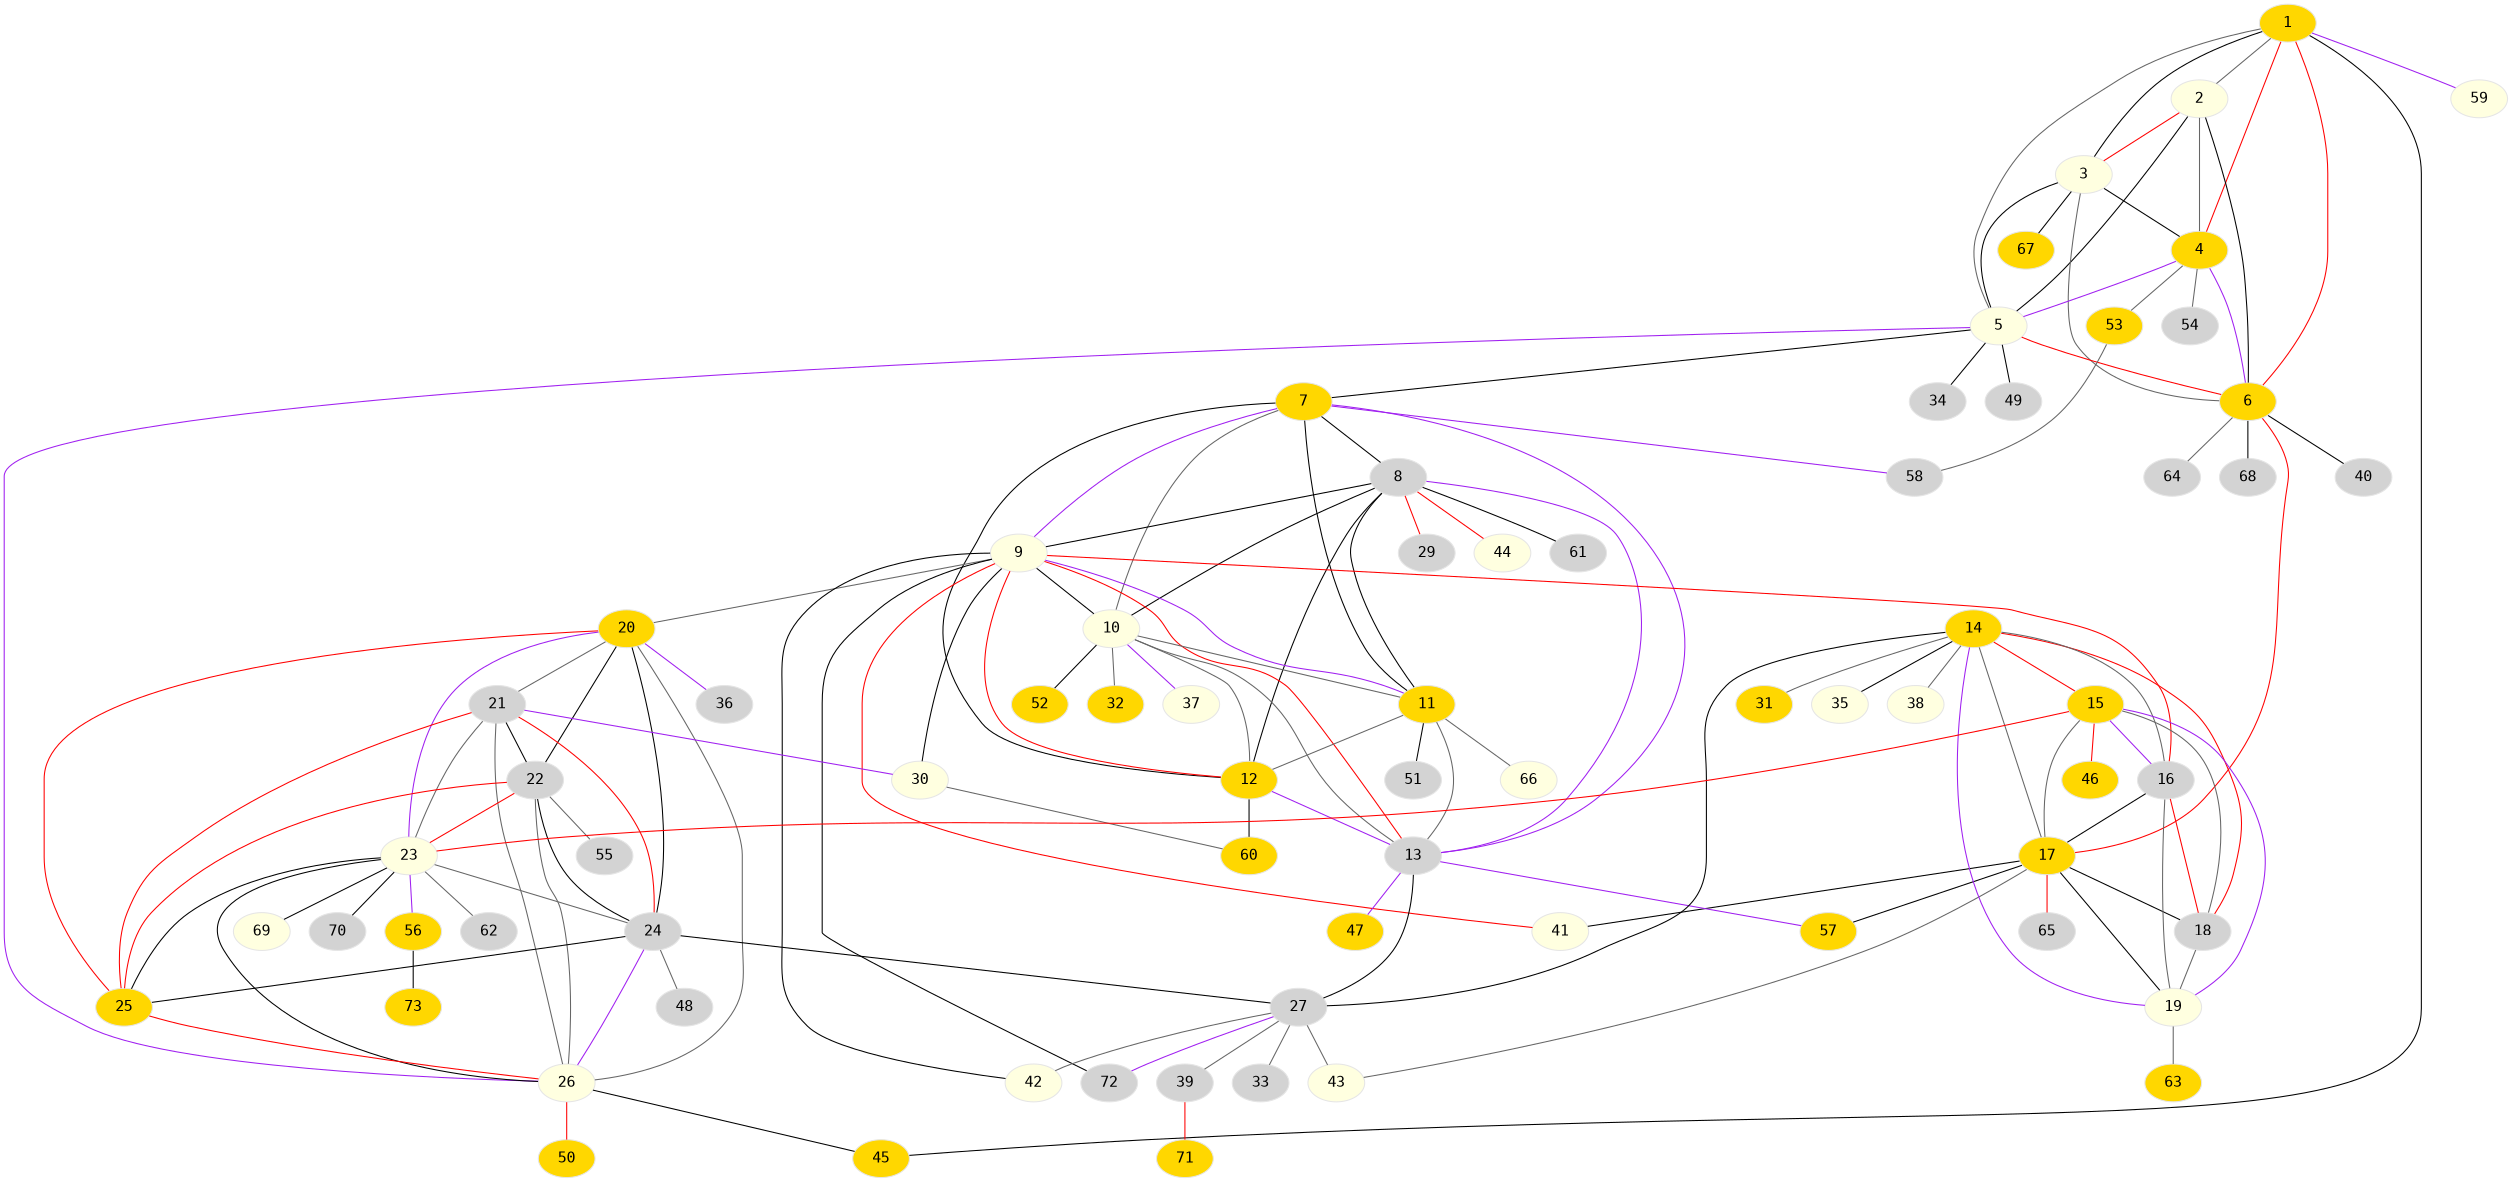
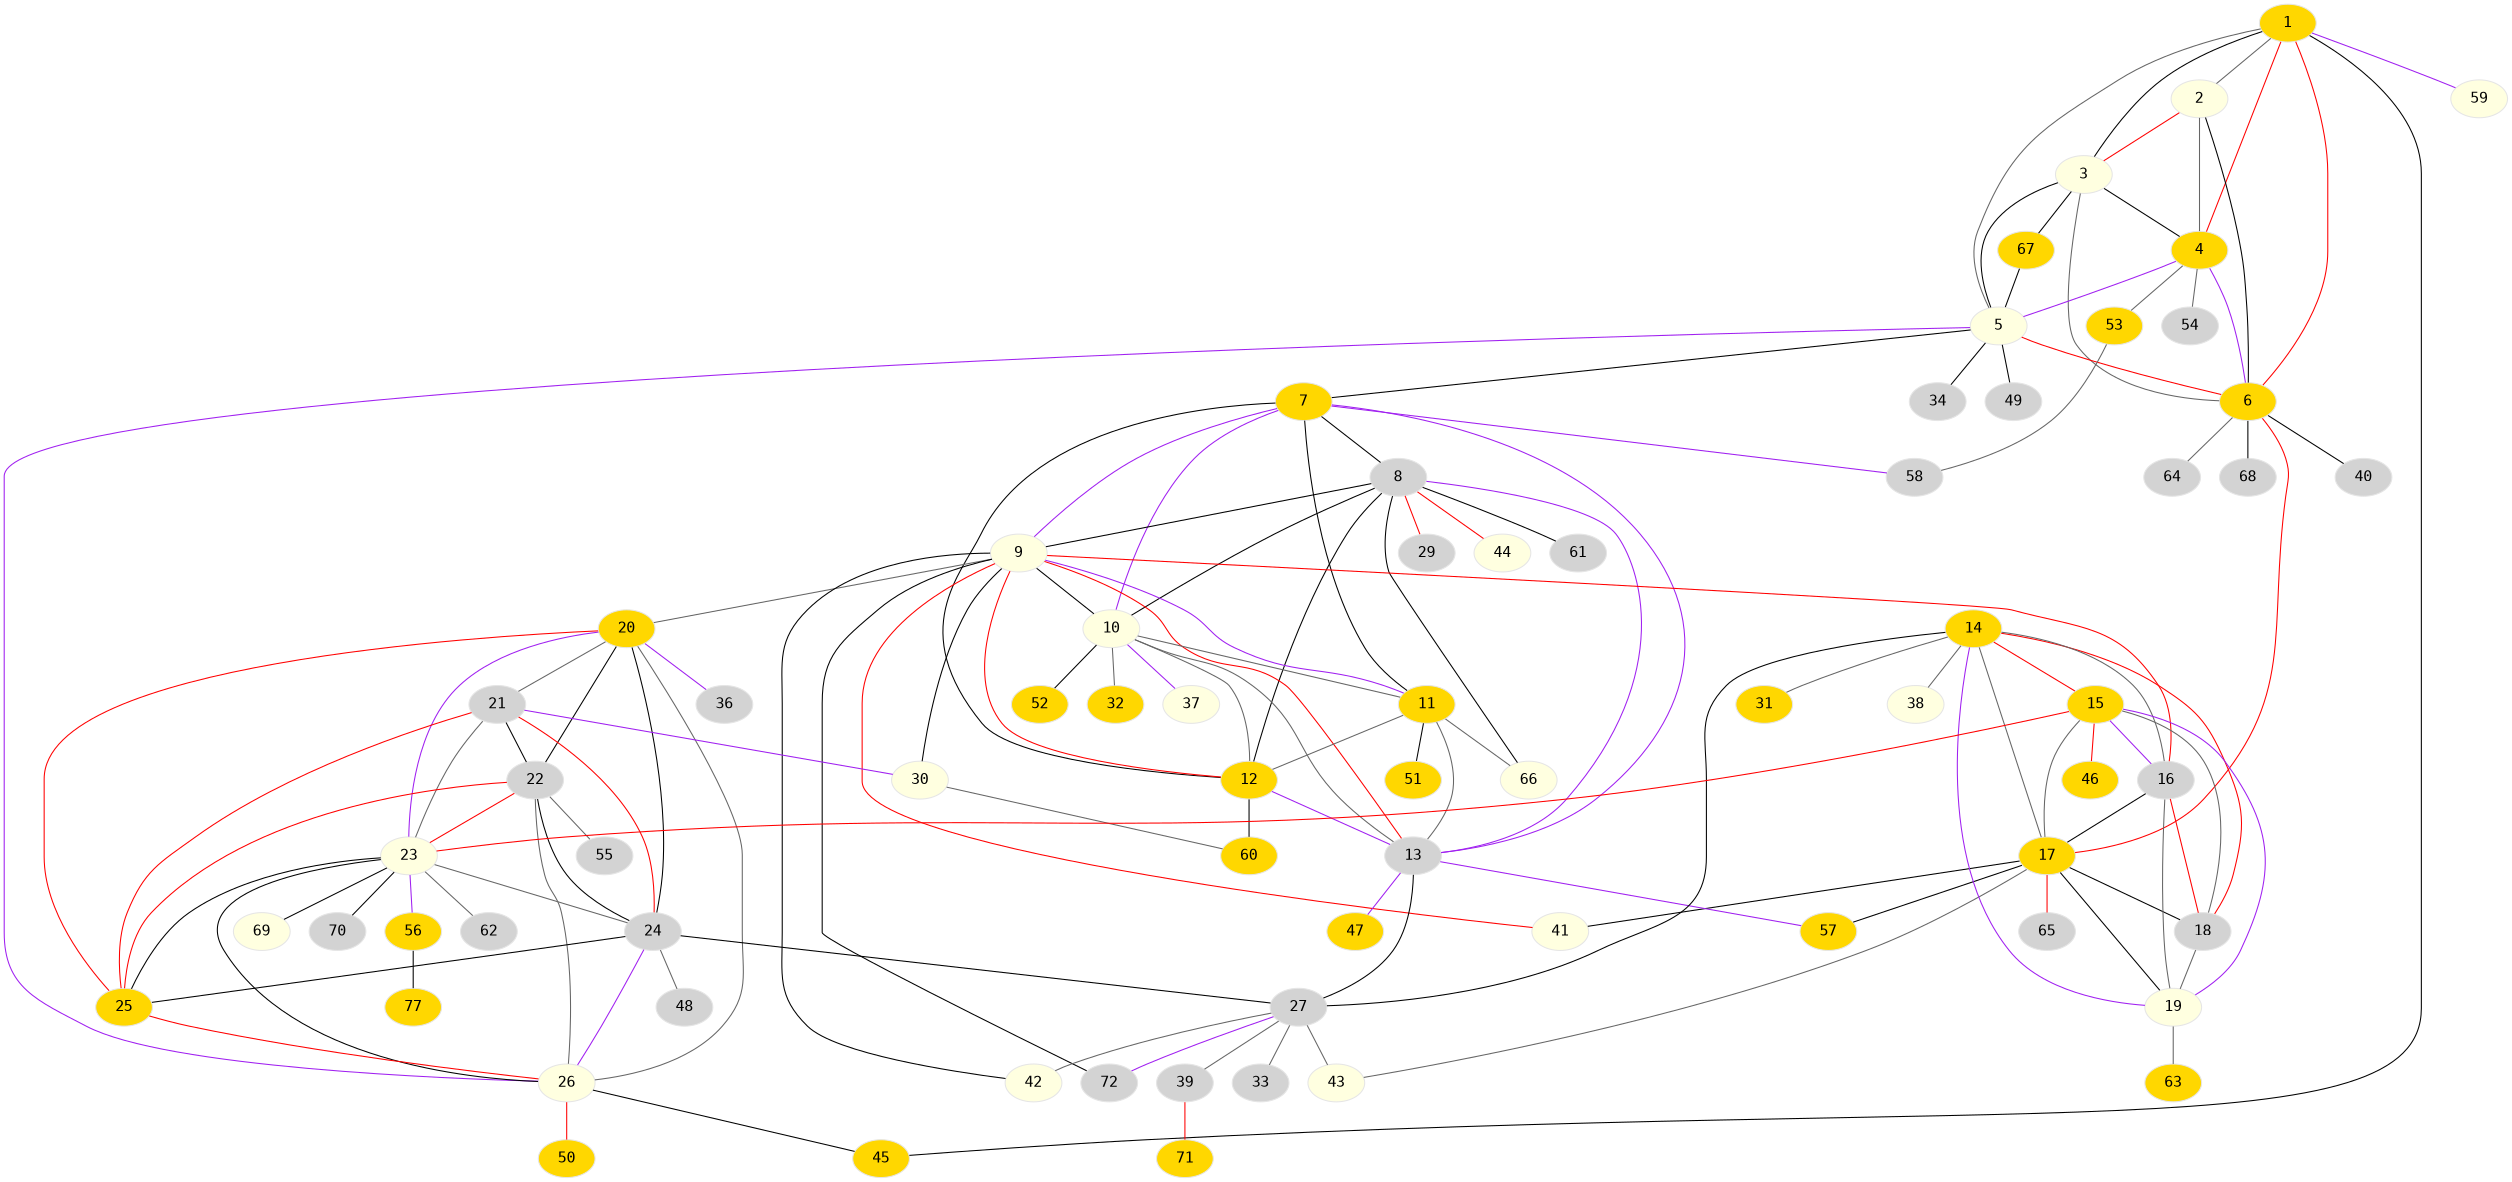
(2108, 219) -> (2012, 288)
(1171, 487) -> (1171, 487)
(1361, 592) -> (1431, 636)
(1840, 704) -> none
(1413, 780) -> (1413, 780)
(524, 903) -> none
(413, 1007) -> (413, 1007)
